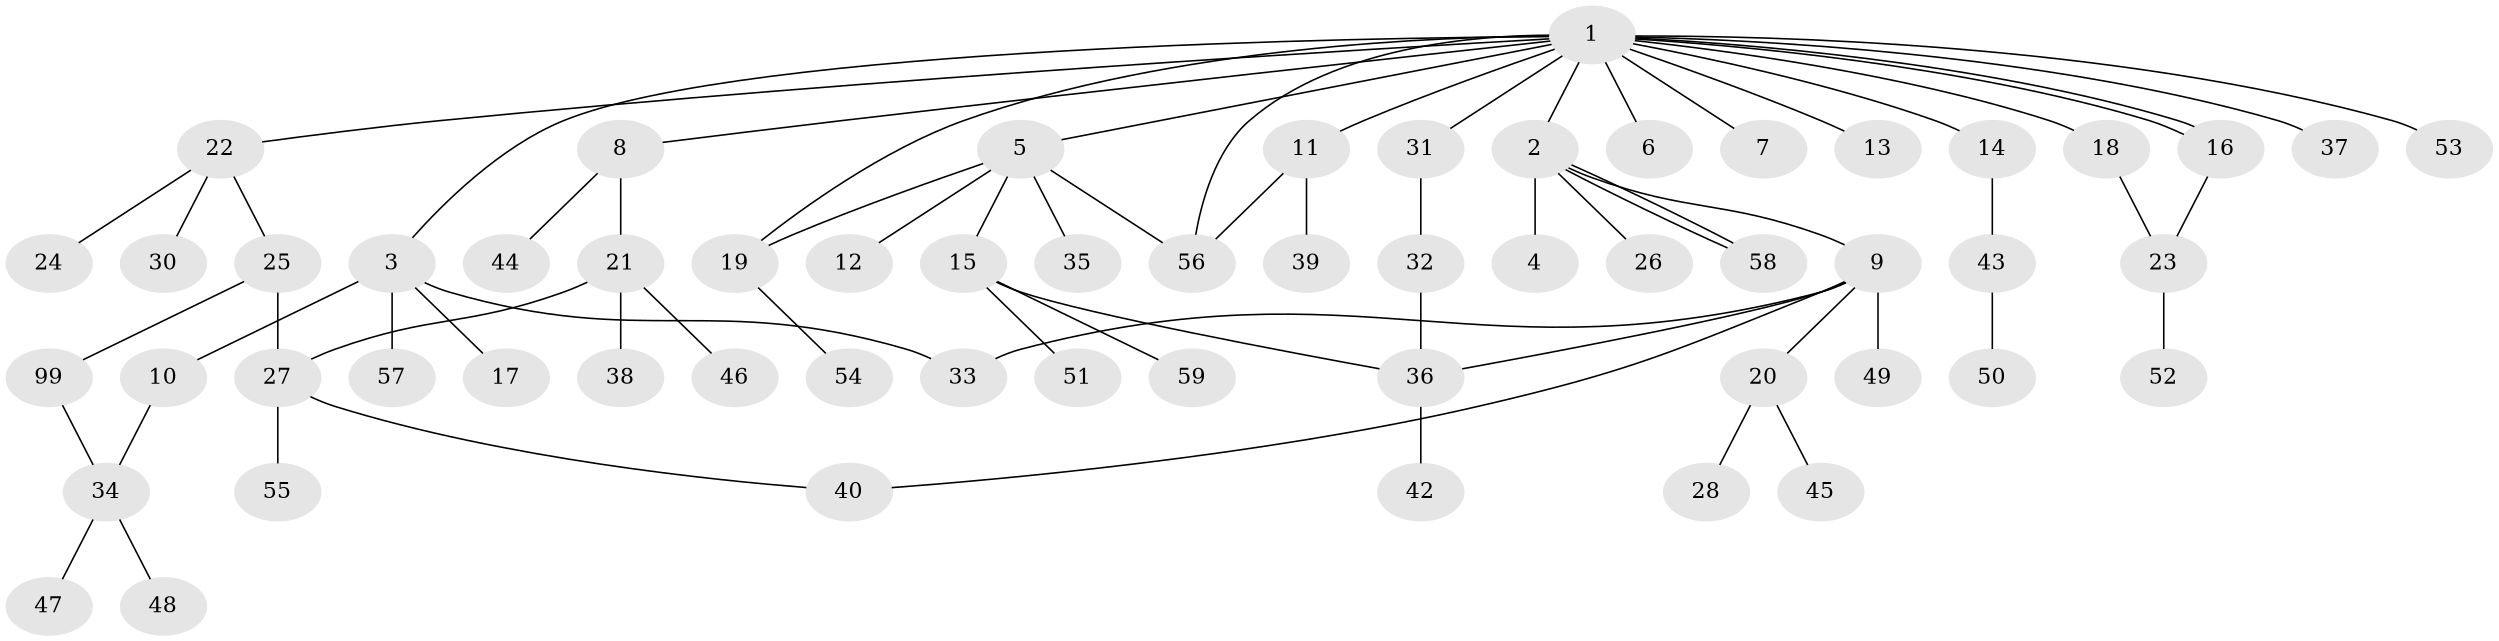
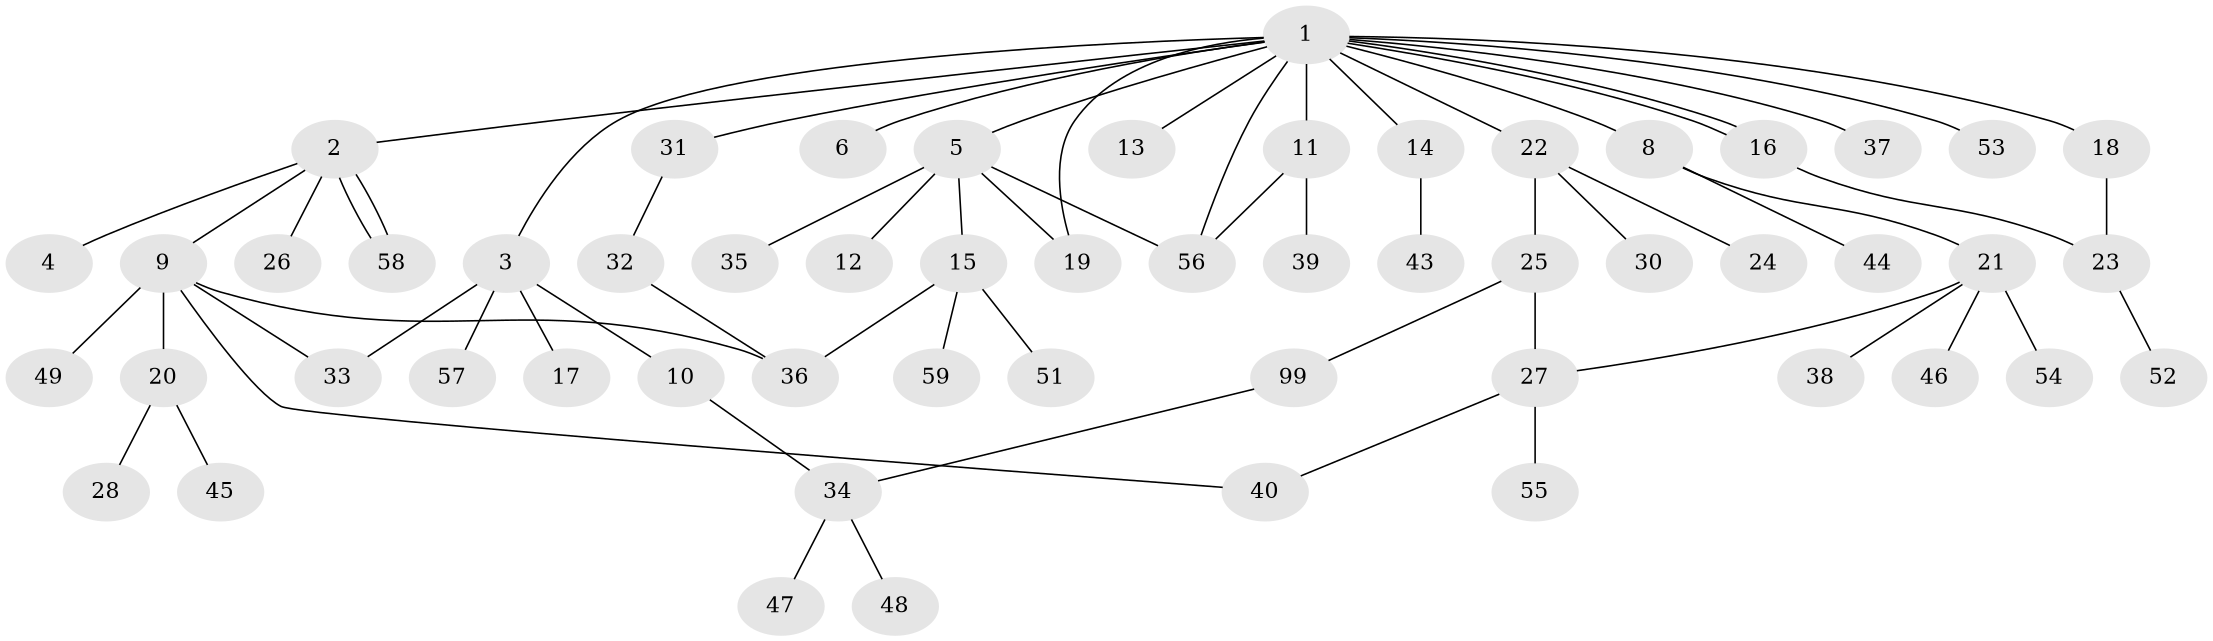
(1764, 149) -> none
(787, 316) -> (2021, 321)
(1992, 378) -> none
(1421, 492) -> none
